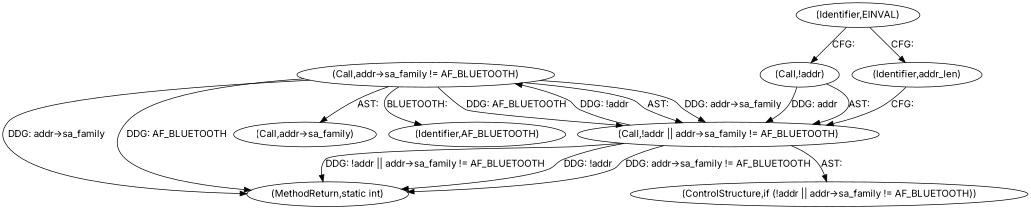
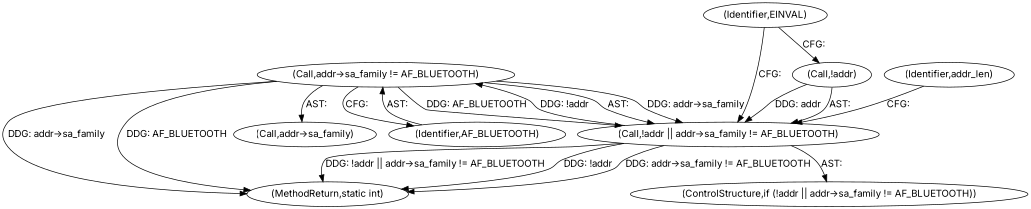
(885, 43) -> (756, 73)
(419, 105) -> (358, 105)
none -> (396, 116)
